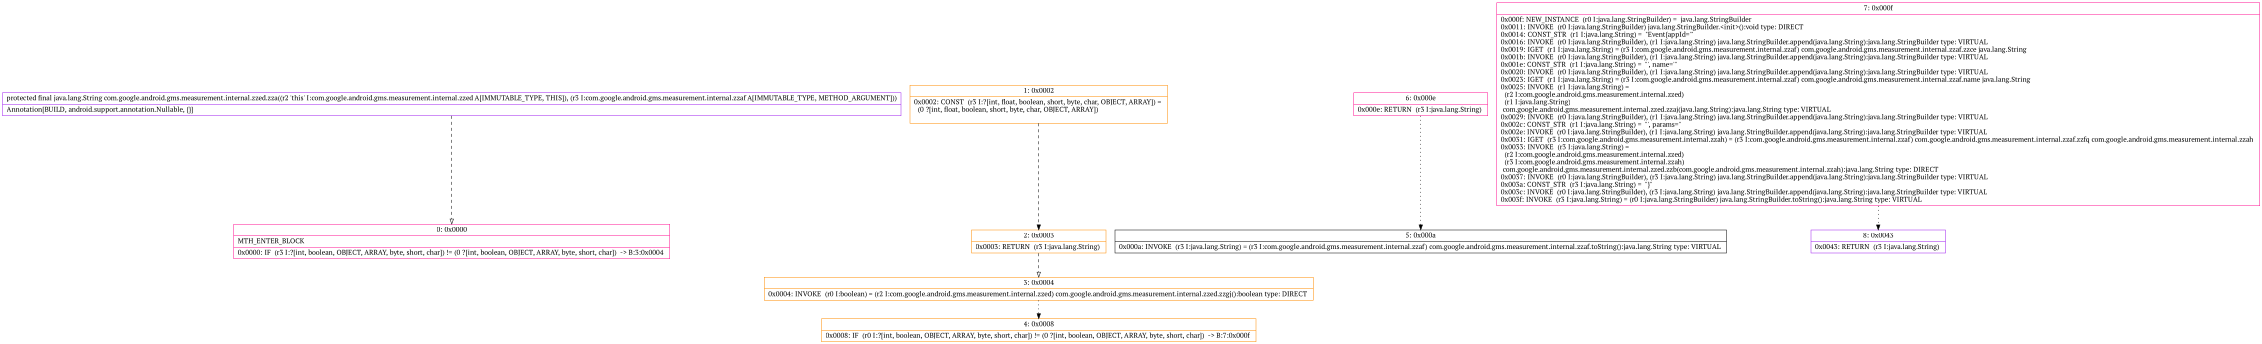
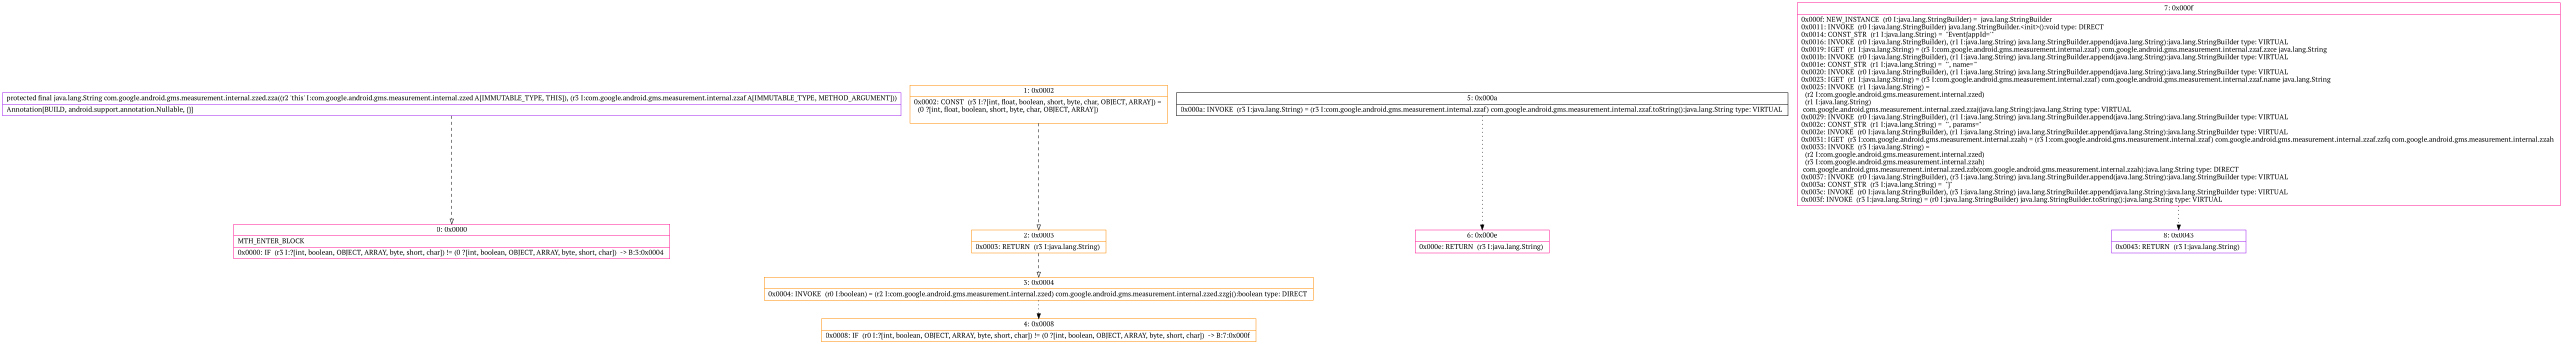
(1421, 170) -> (1482, 170)
(1039, 174) -> (1039, 174)
